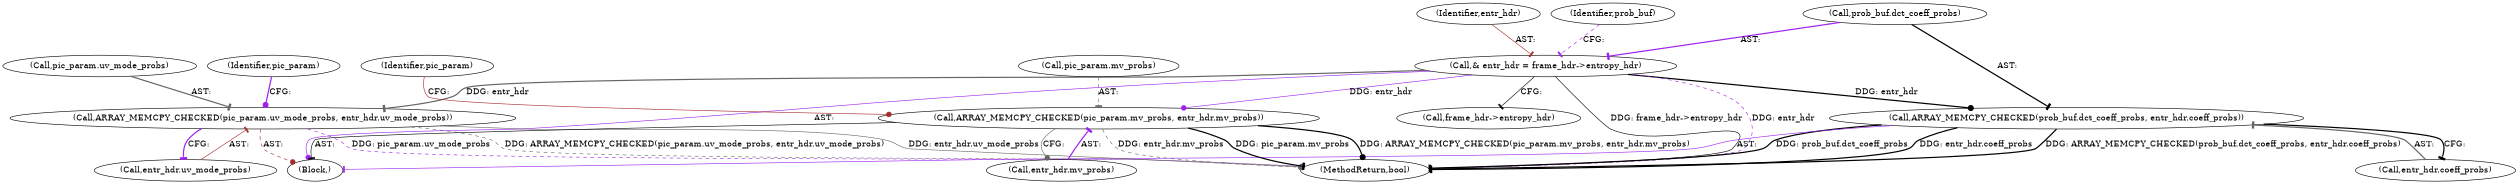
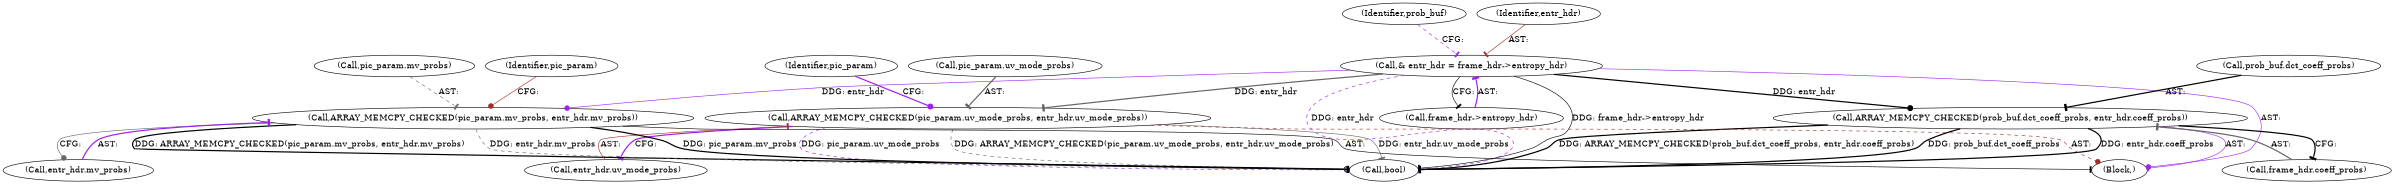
(1725, 39) -> (1478, 94)
(1365, 170) -> (1384, 170)
(2436, 170) -> (2307, 170)
